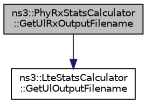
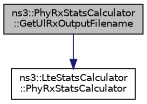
(73, 84) -> (73, 84)
